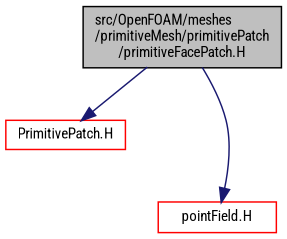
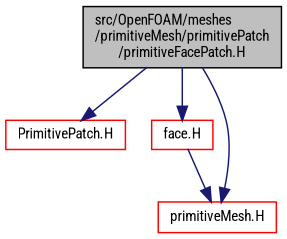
none -> (182, 135)
(217, 217) -> (217, 217)
